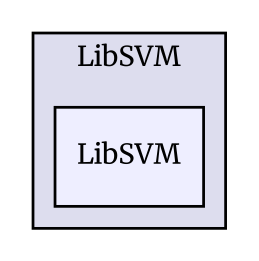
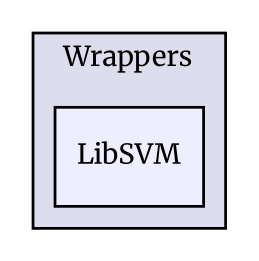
(129, 59) -> (129, 59)
